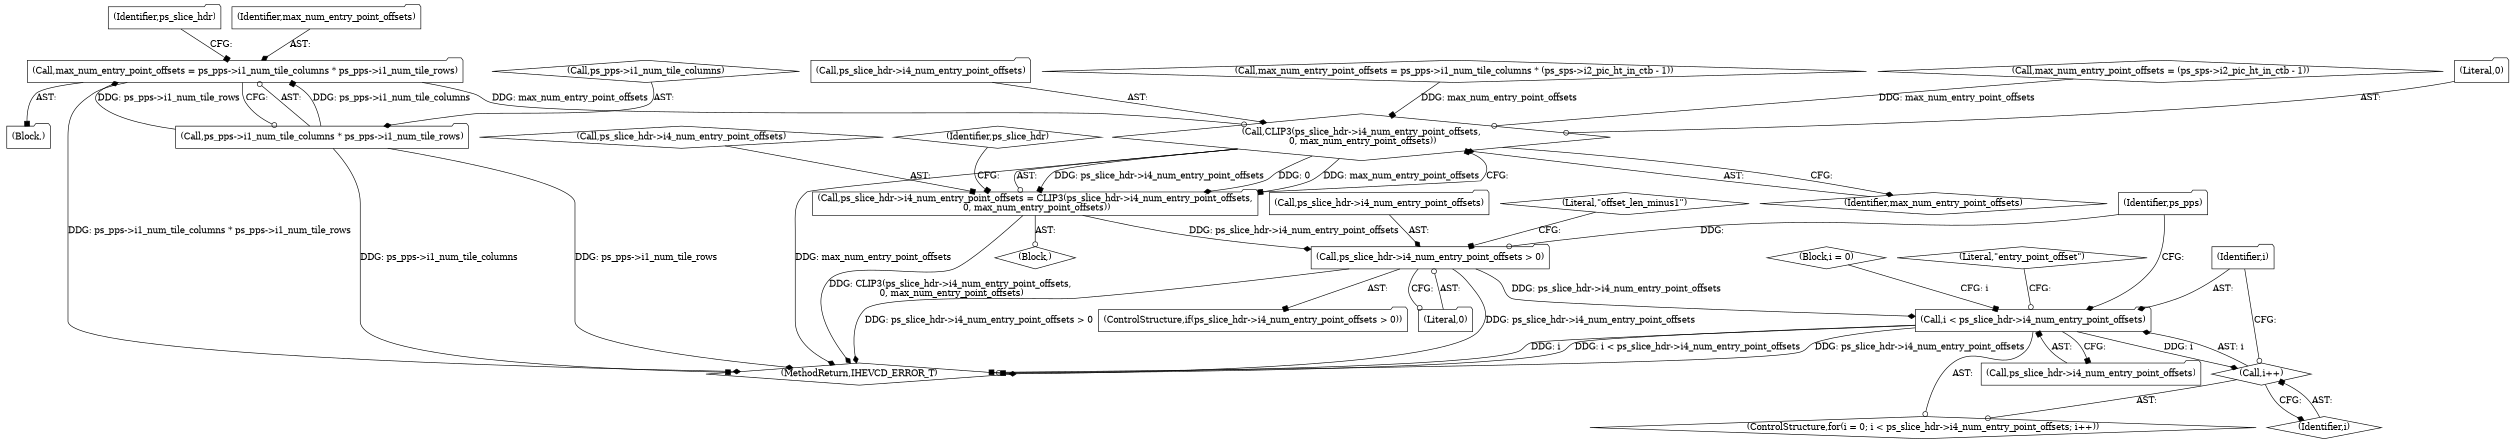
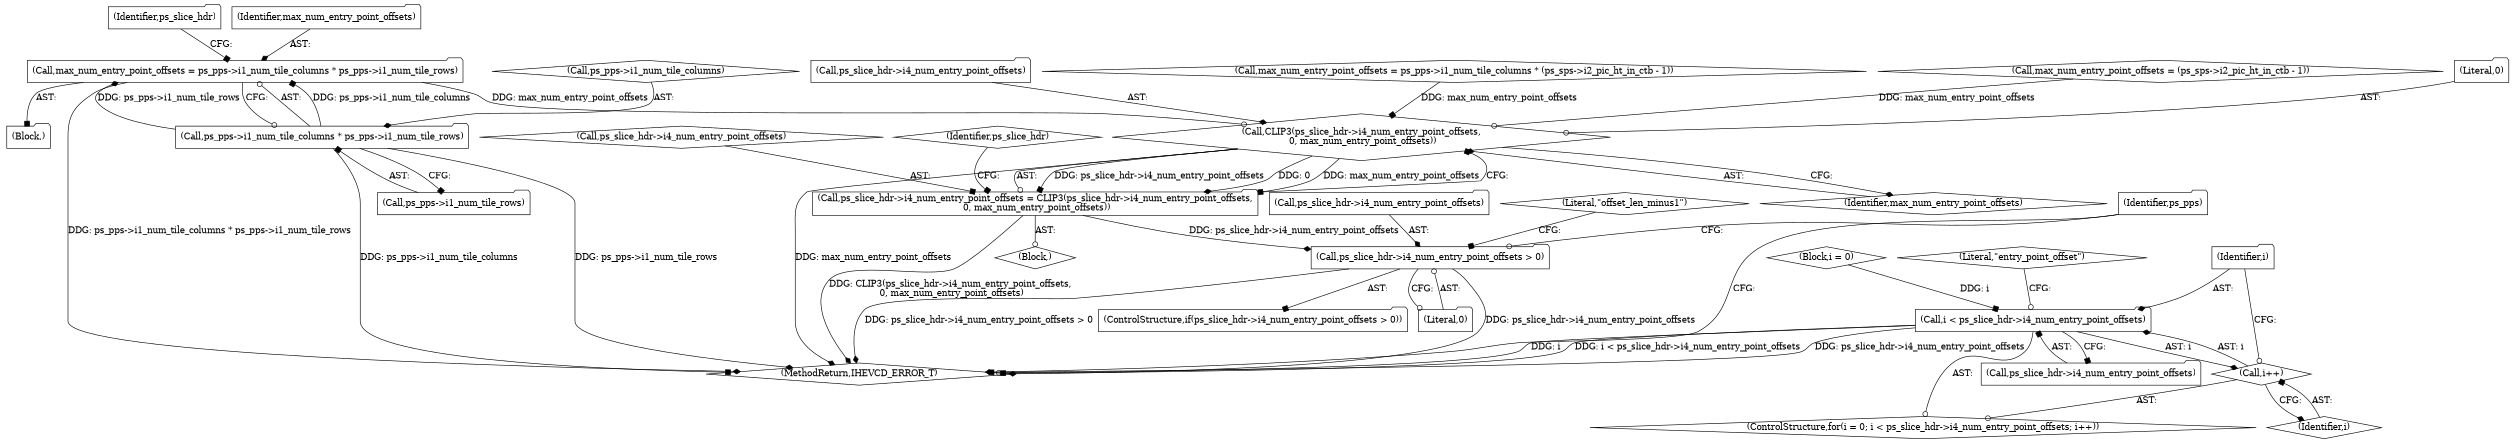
none -> (454, 204)
(1714, 231) -> (1714, 231)
(2148, 274) -> (1521, 343)
(1975, 289) -> (1975, 289)
(1685, 308) -> none
(2178, 347) -> (2178, 347)
